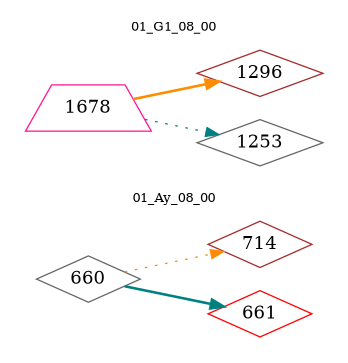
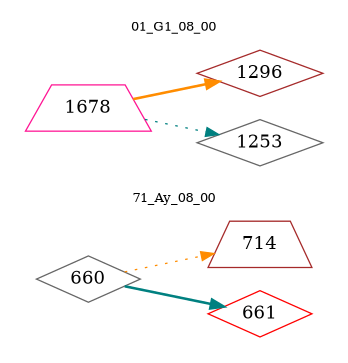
(174, 199) -> (174, 199)
(260, 244) -> (260, 244)
